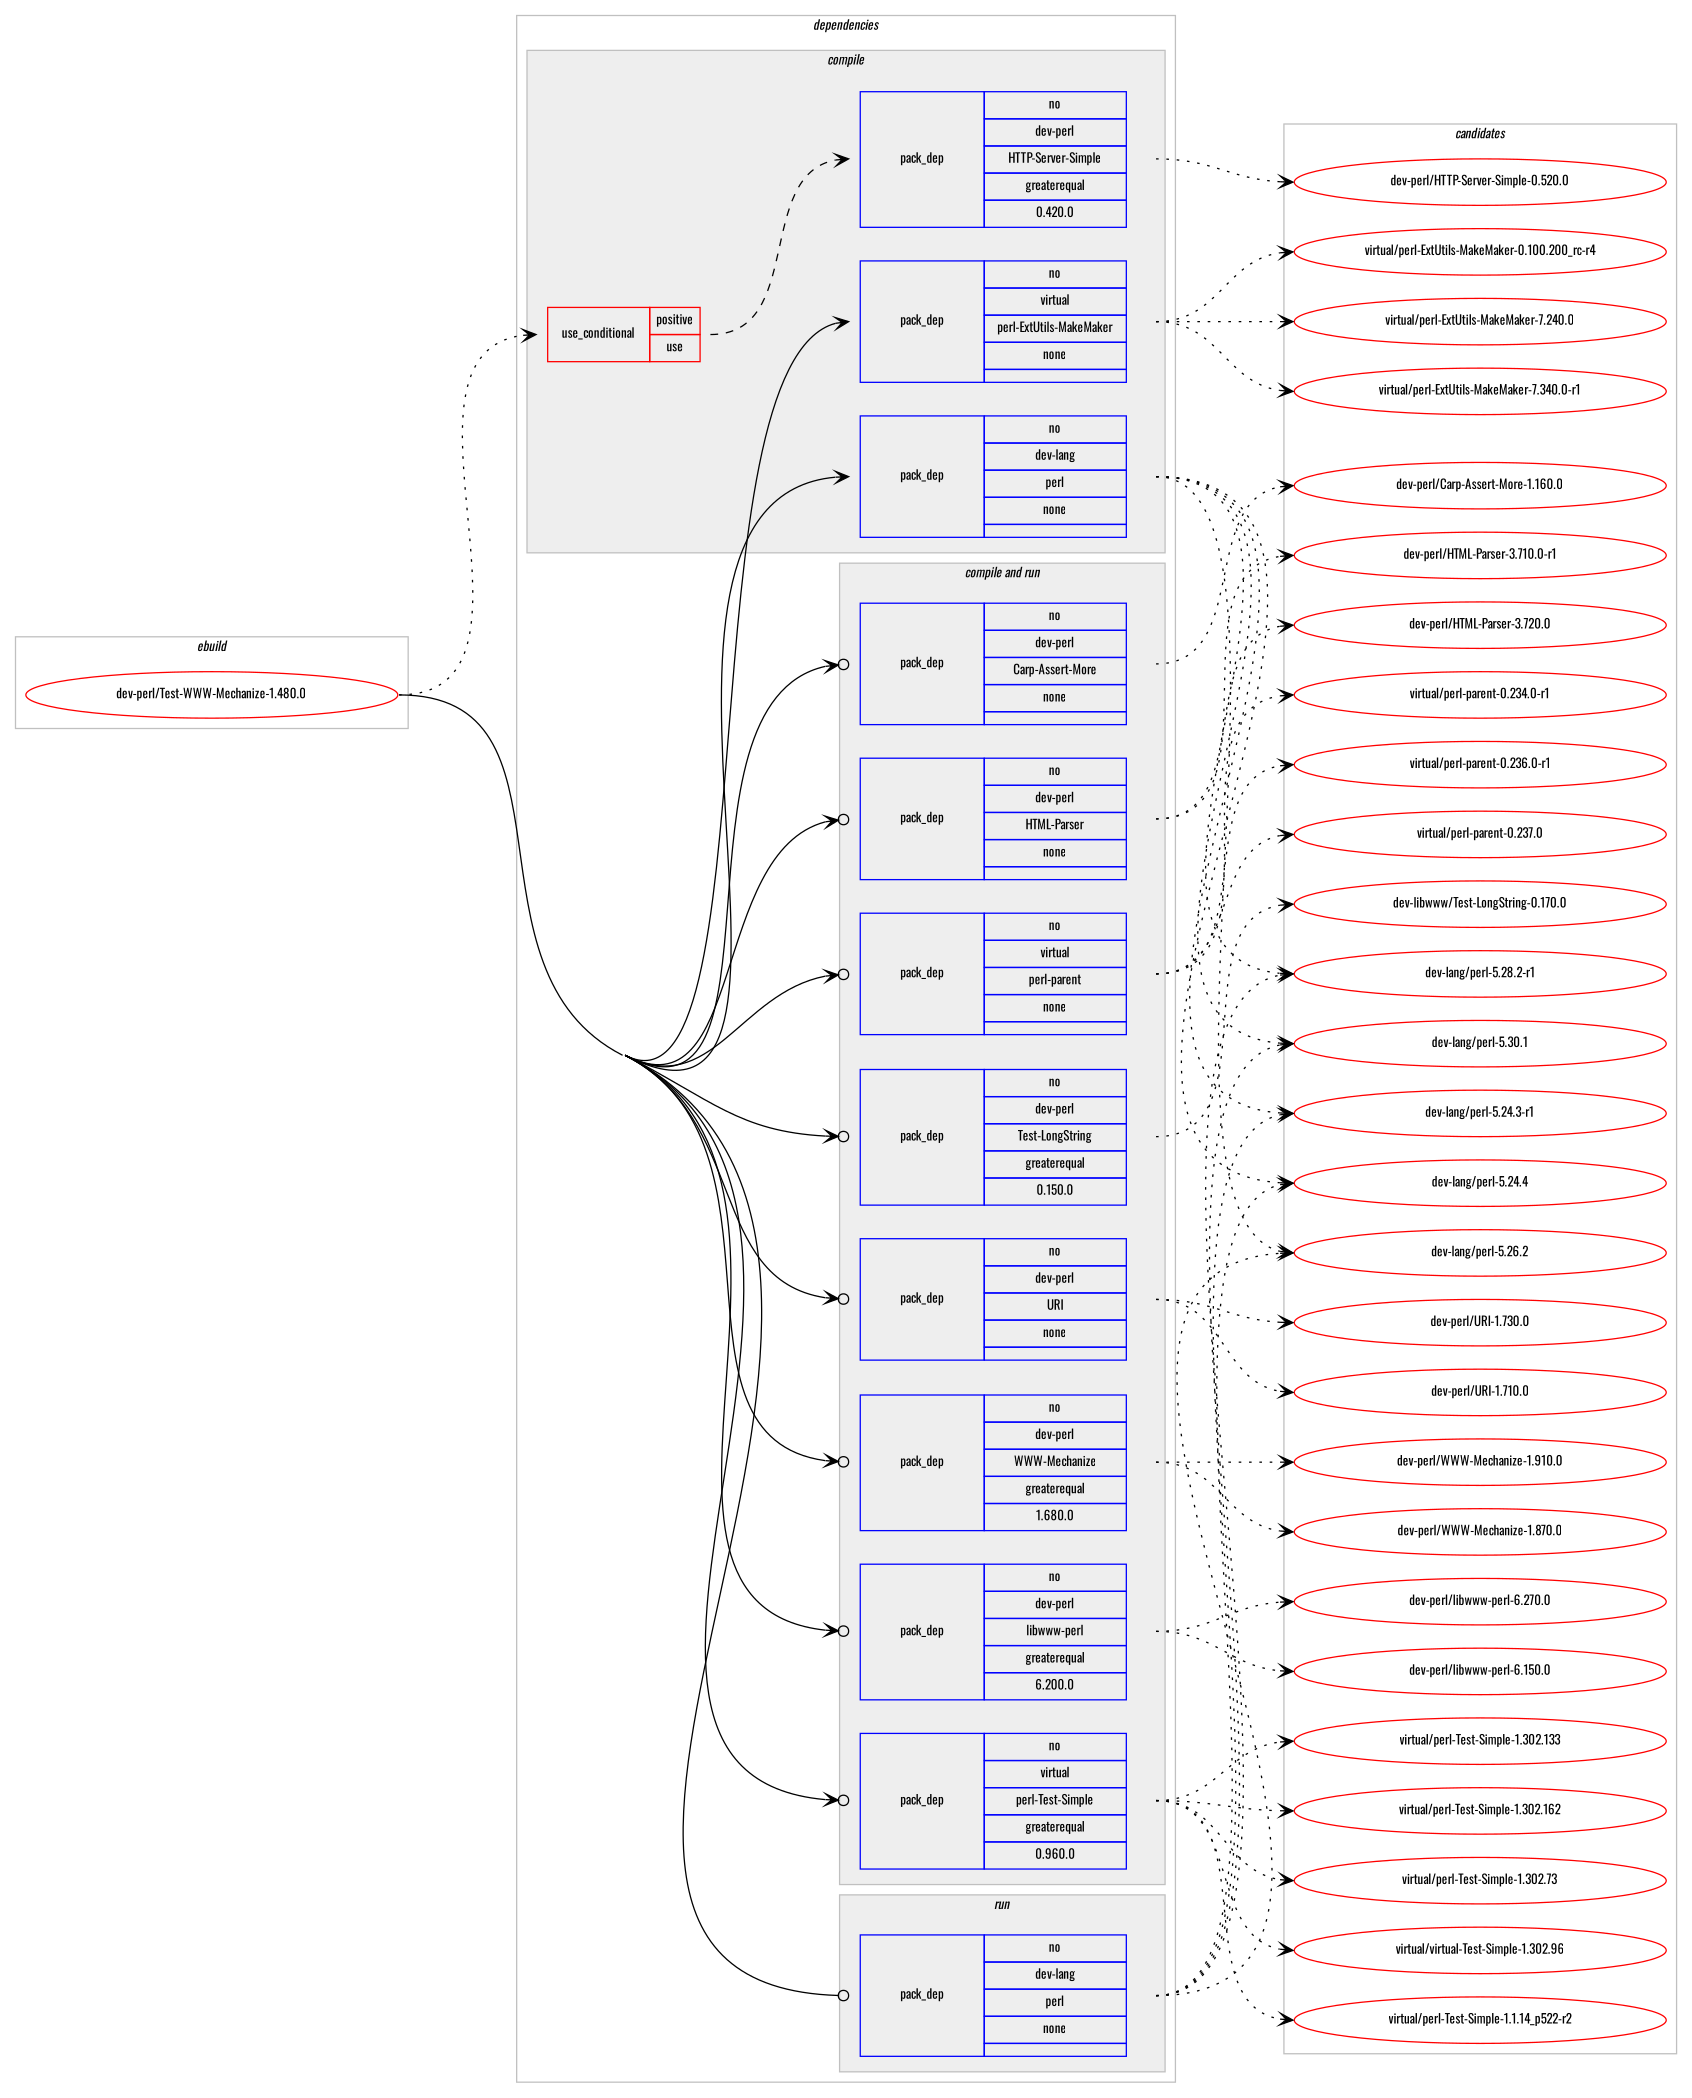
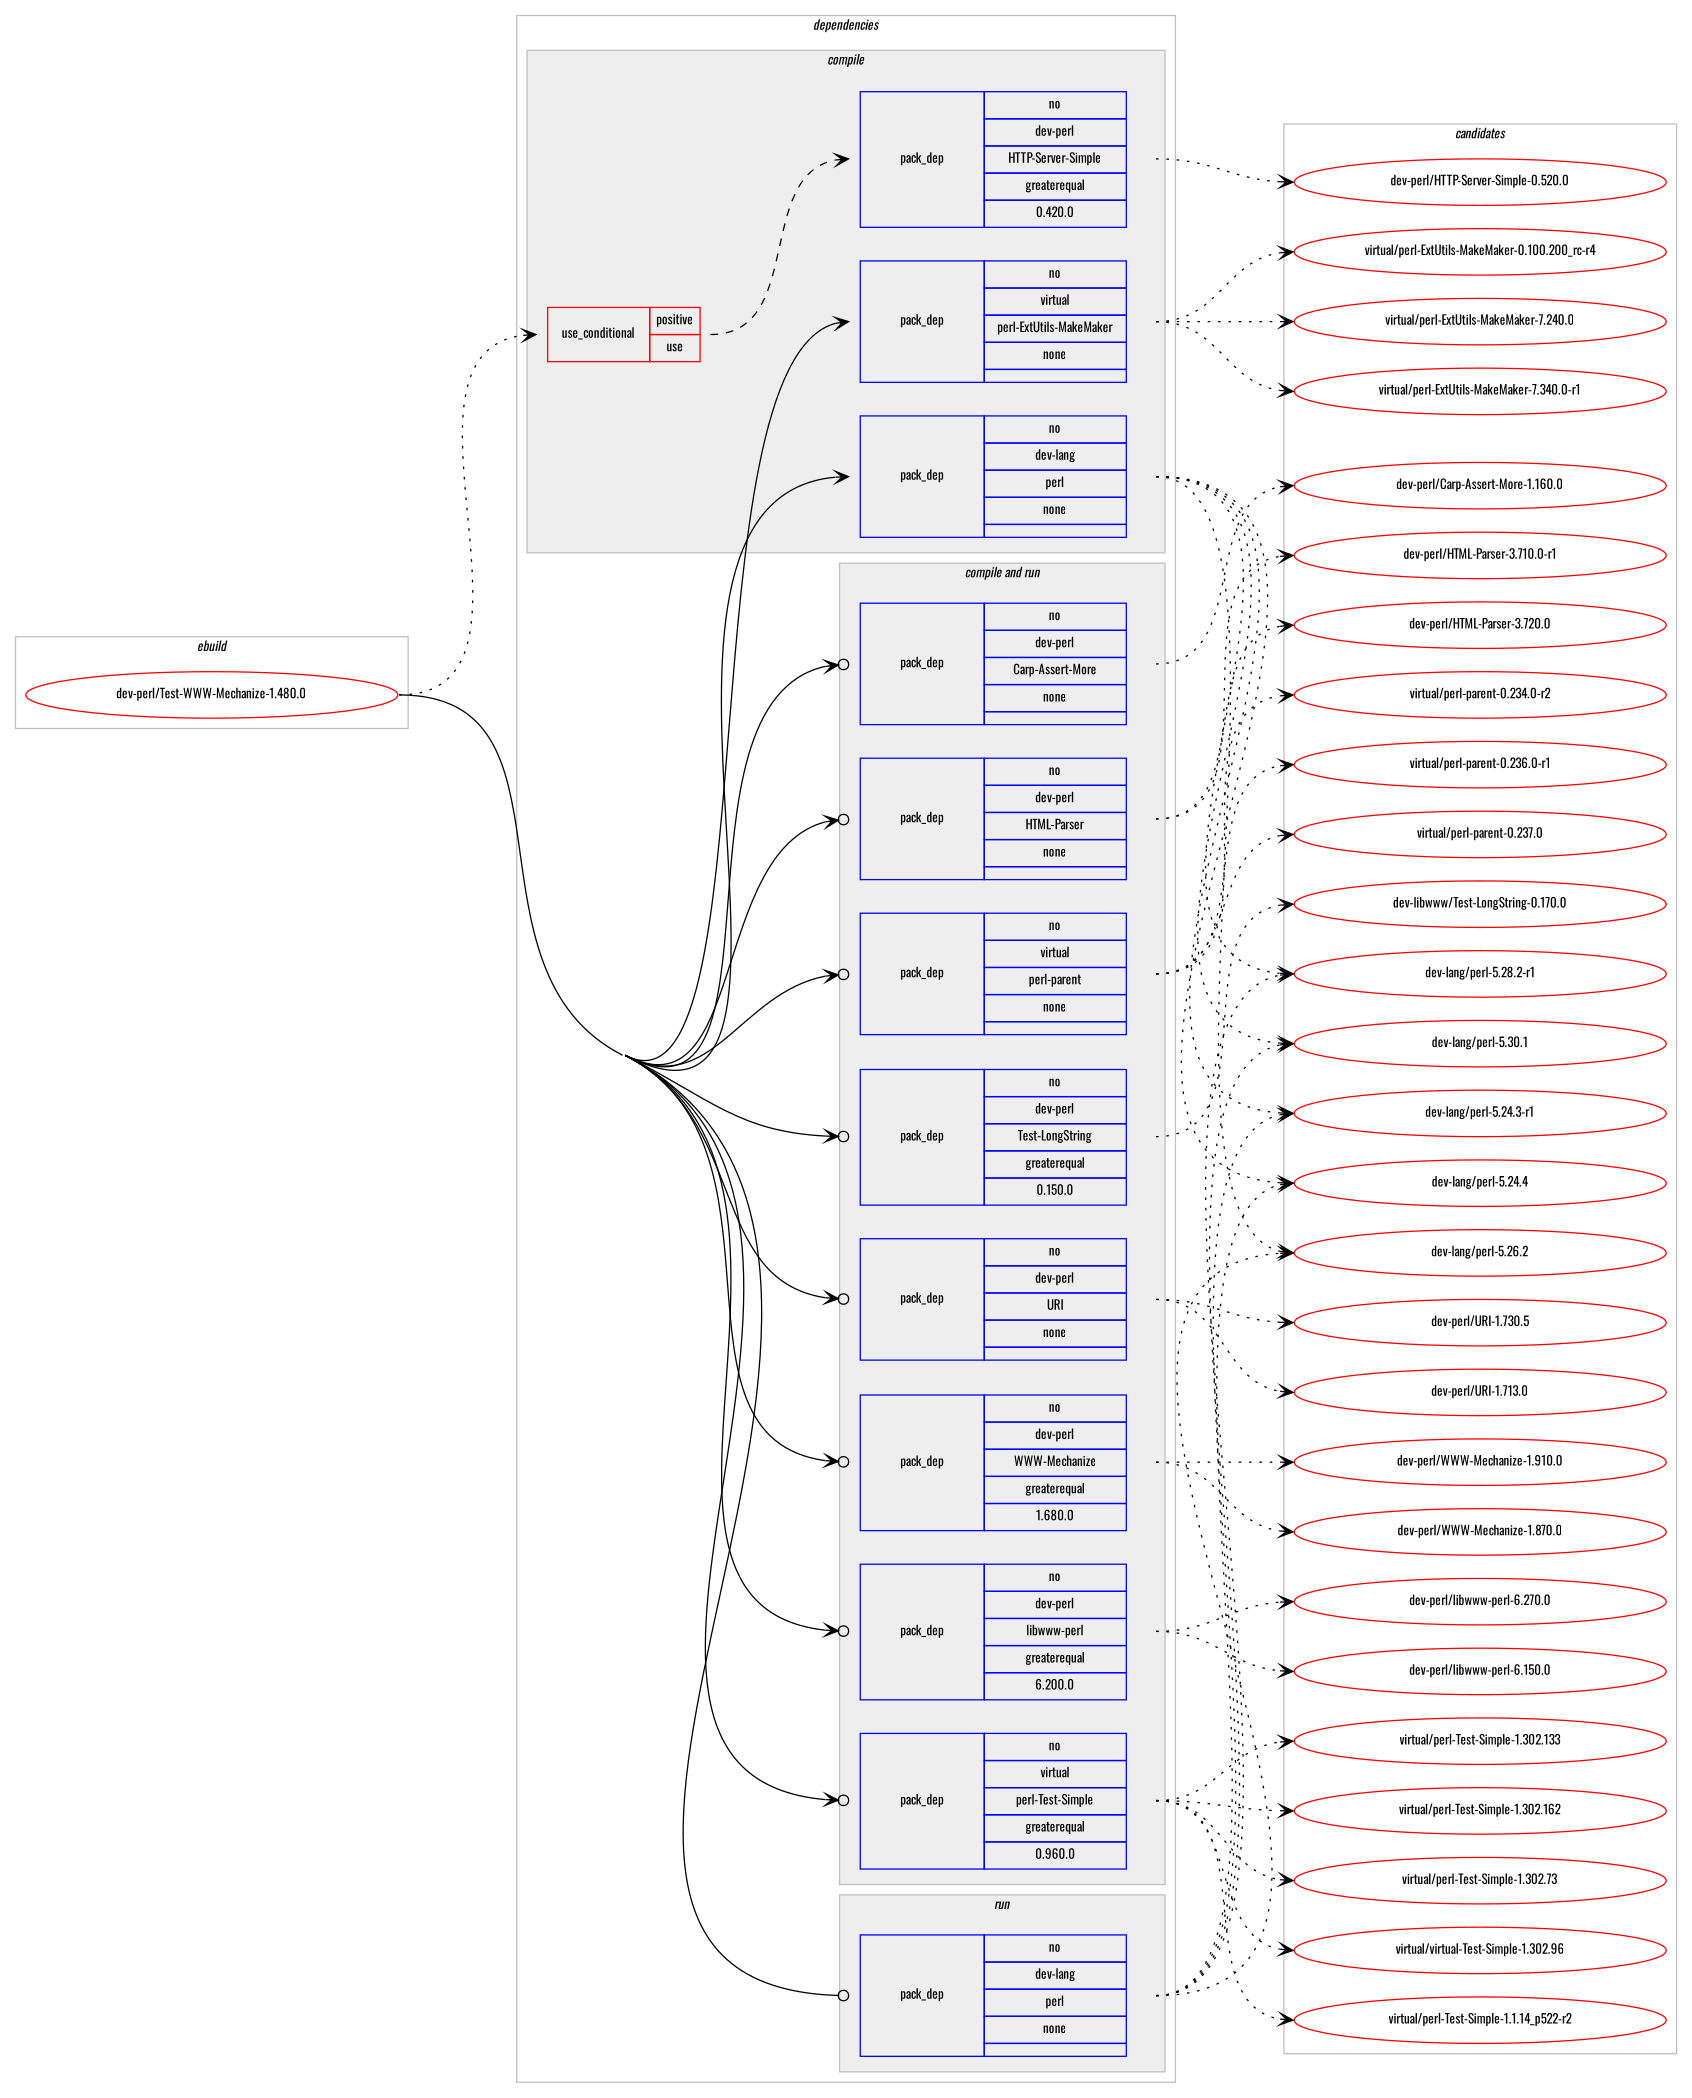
(1480, 695) -> (1480, 695)
(1480, 1323) -> (1480, 1323)
(1480, 1392) -> (1480, 1392)
